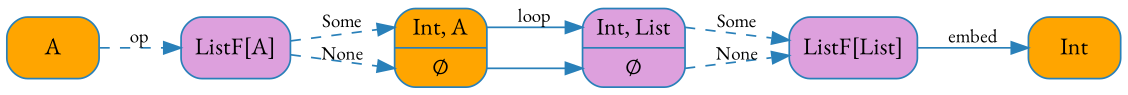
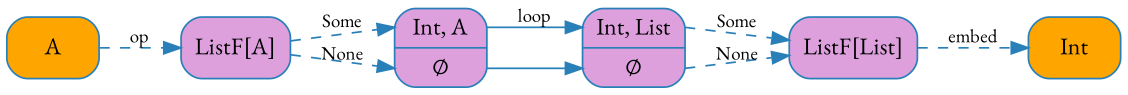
(441, 48) -> (441, 48)
(964, 48) -> (964, 48)
